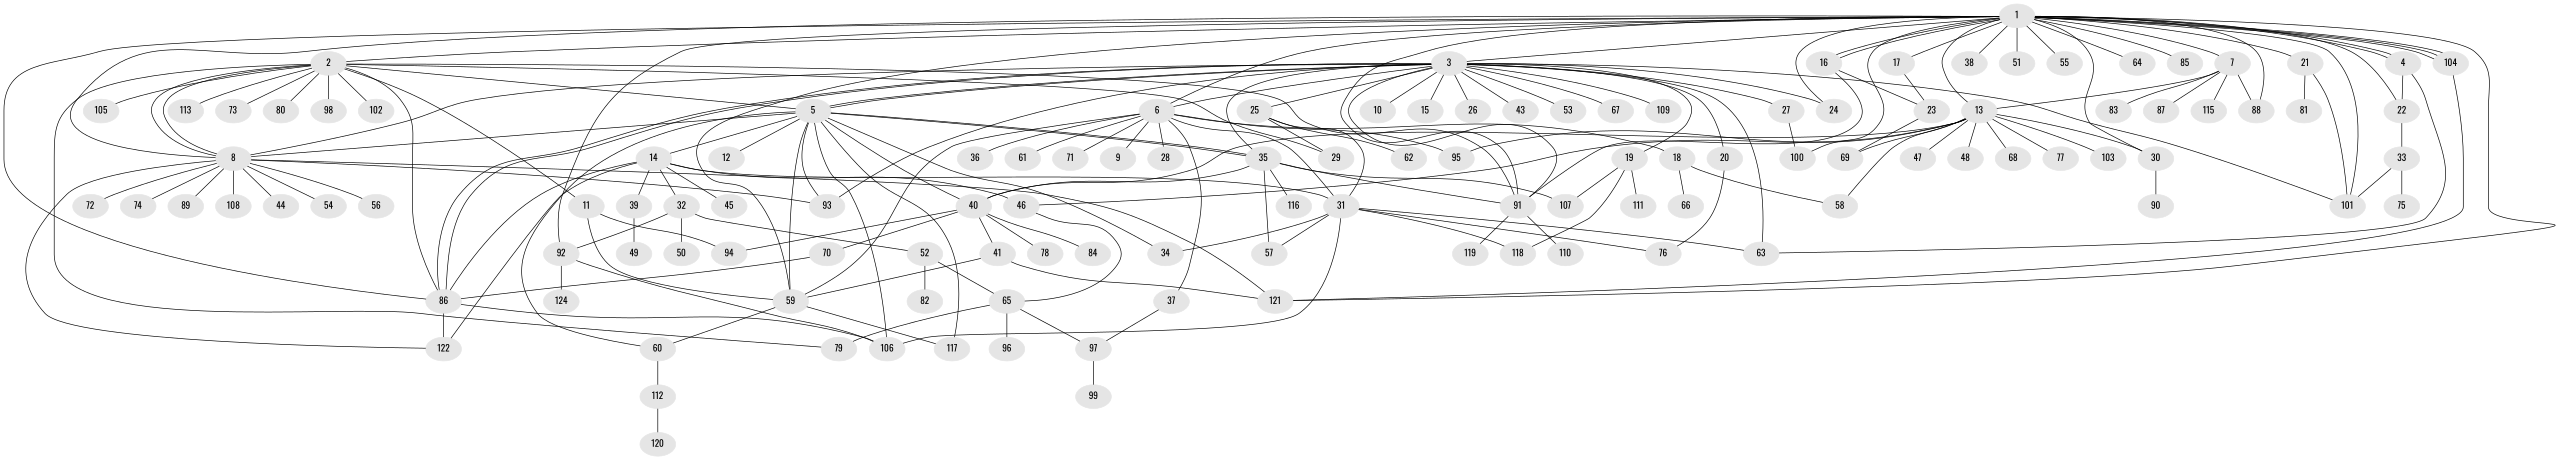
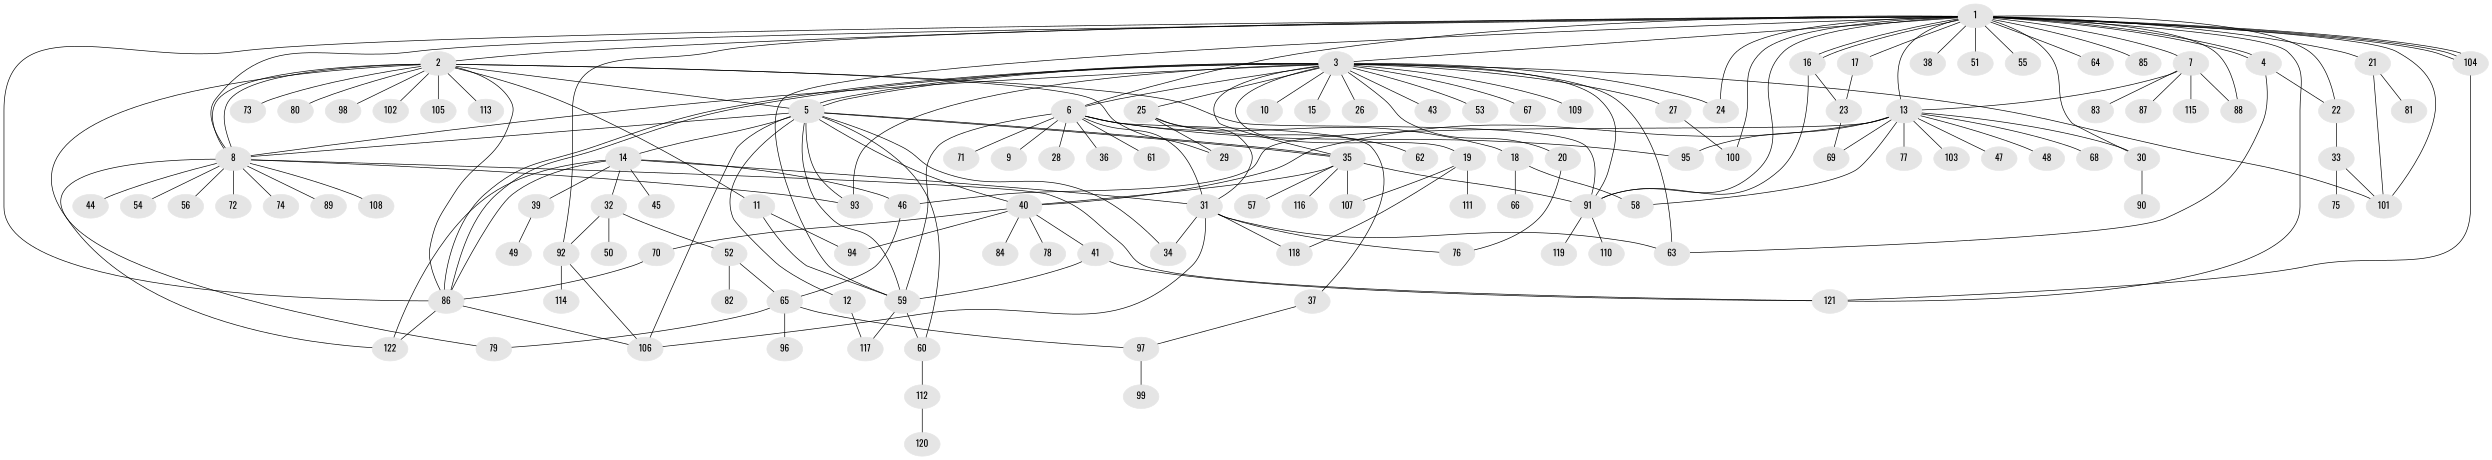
(924, 211) -> (857, 328)
(1305, 230) -> none
(561, 301) -> (561, 301)
